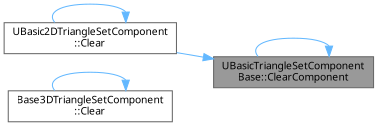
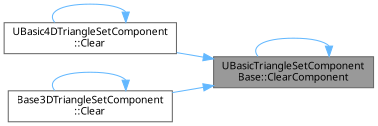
(90, 38) -> (90, 38)
none -> (188, 90)
